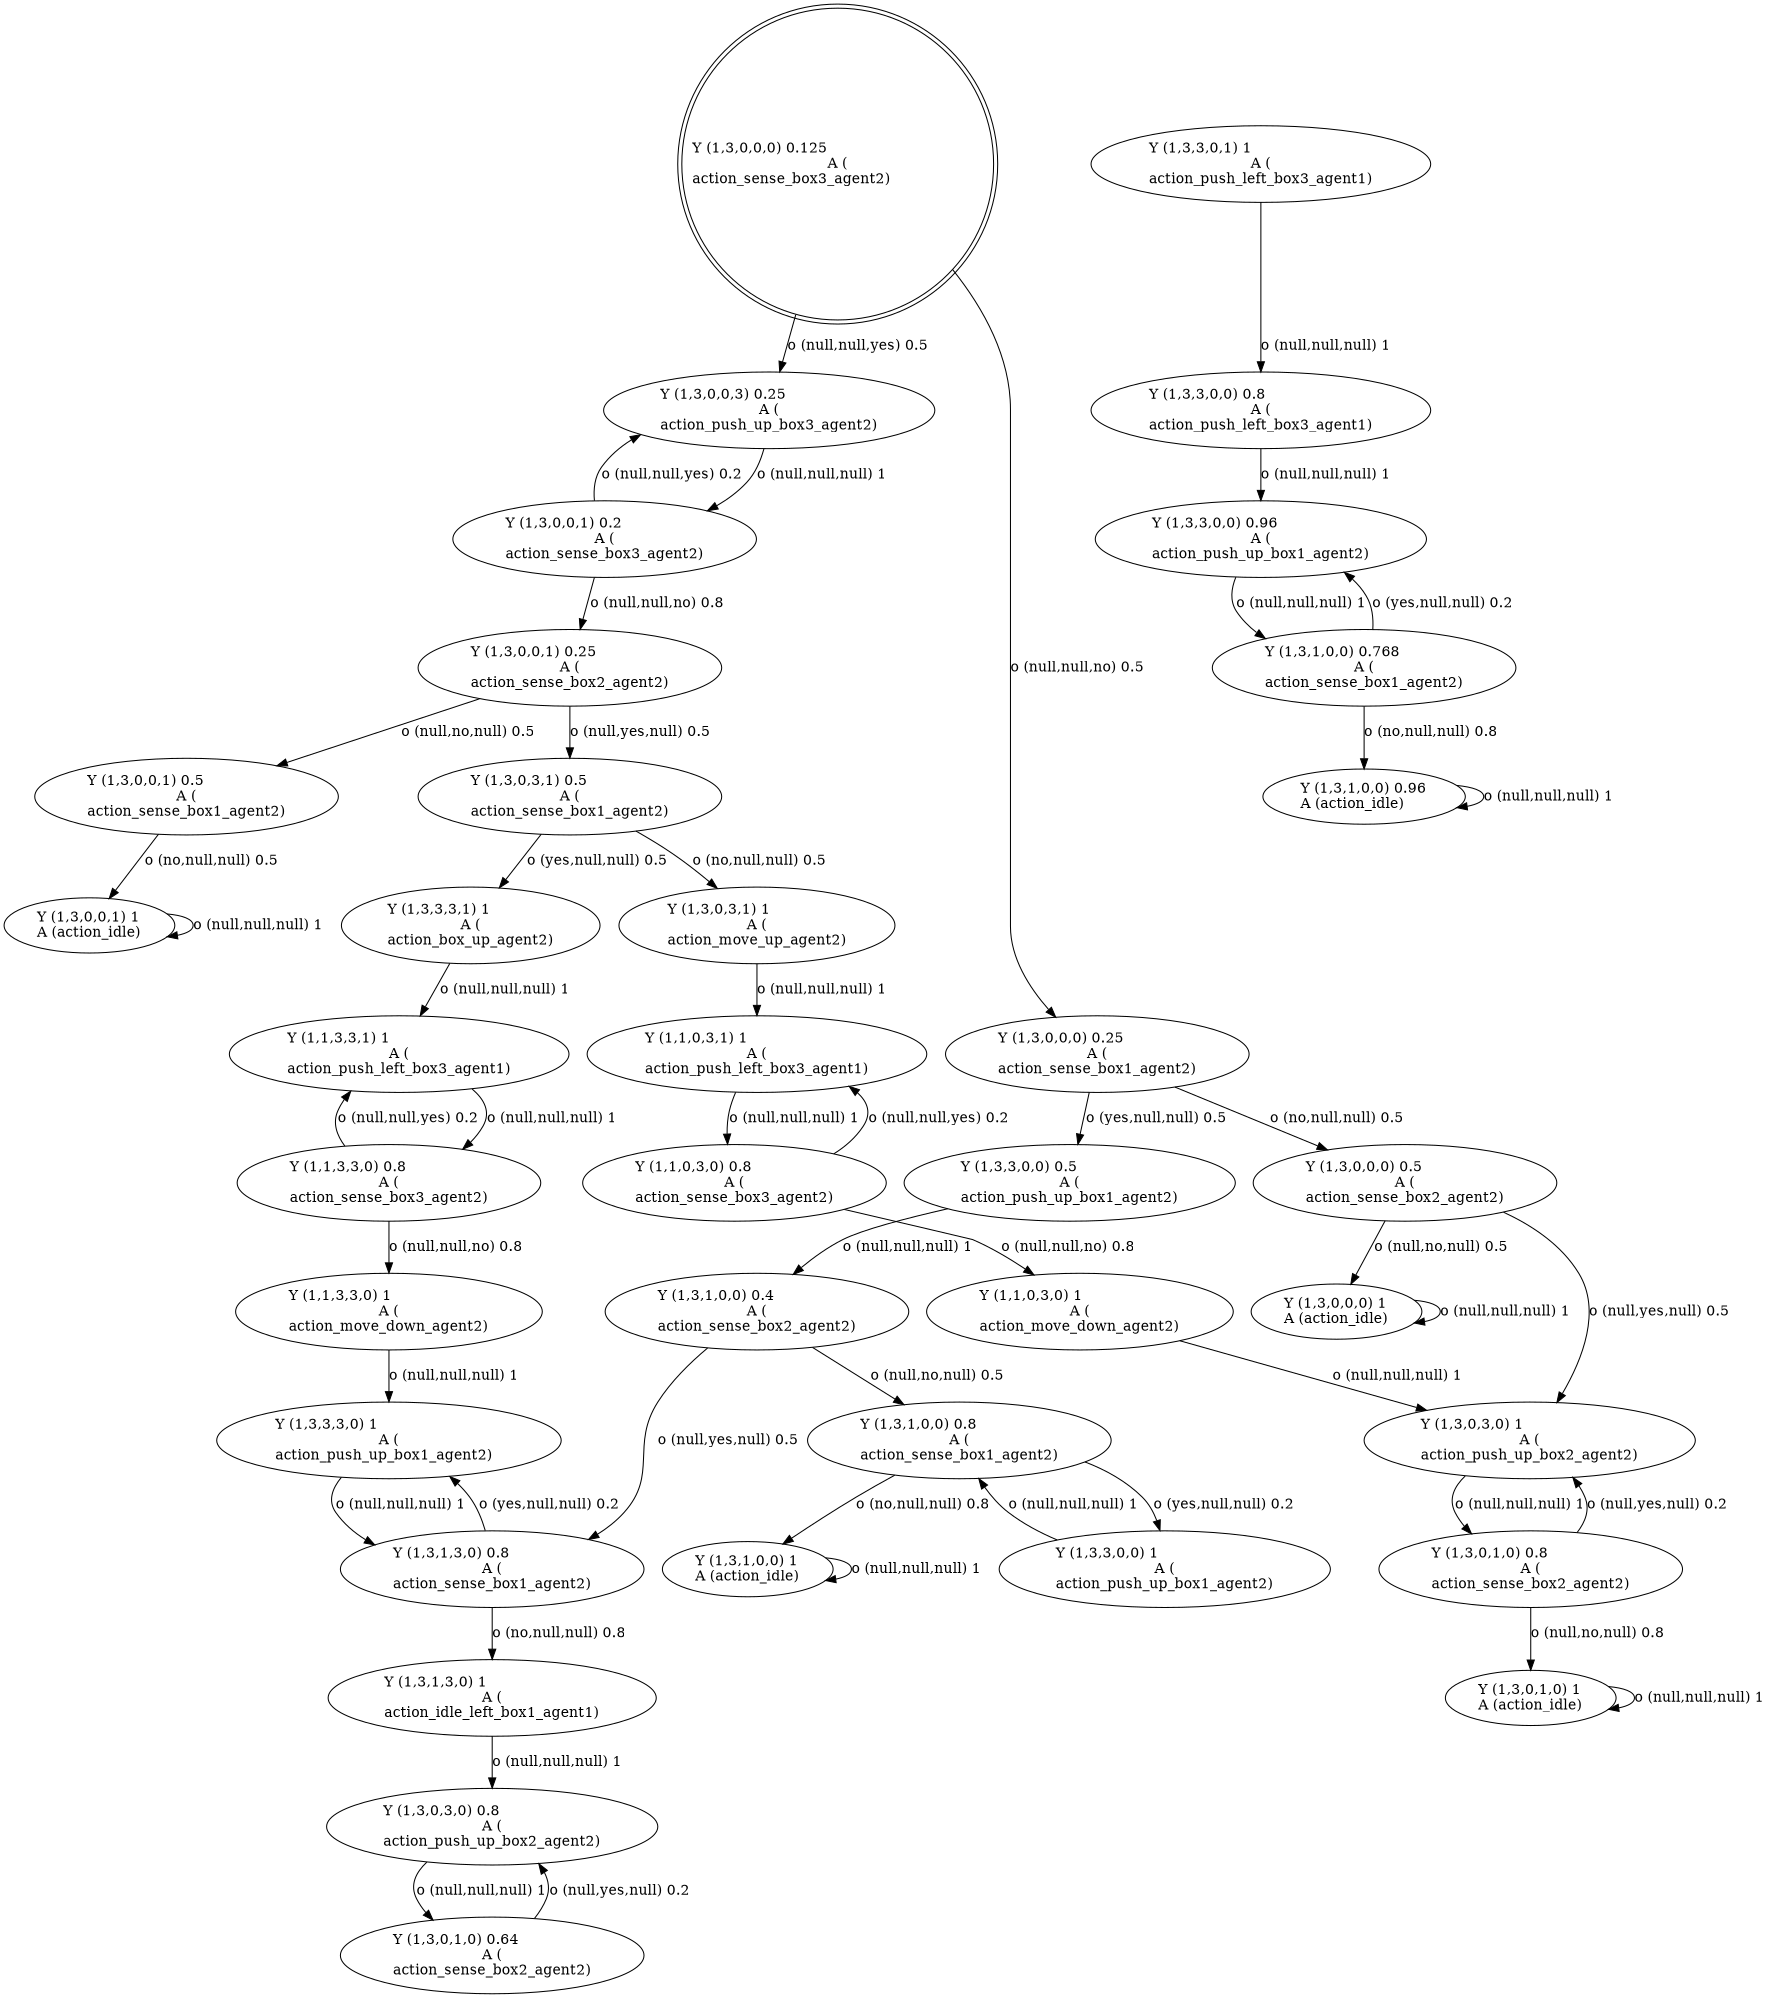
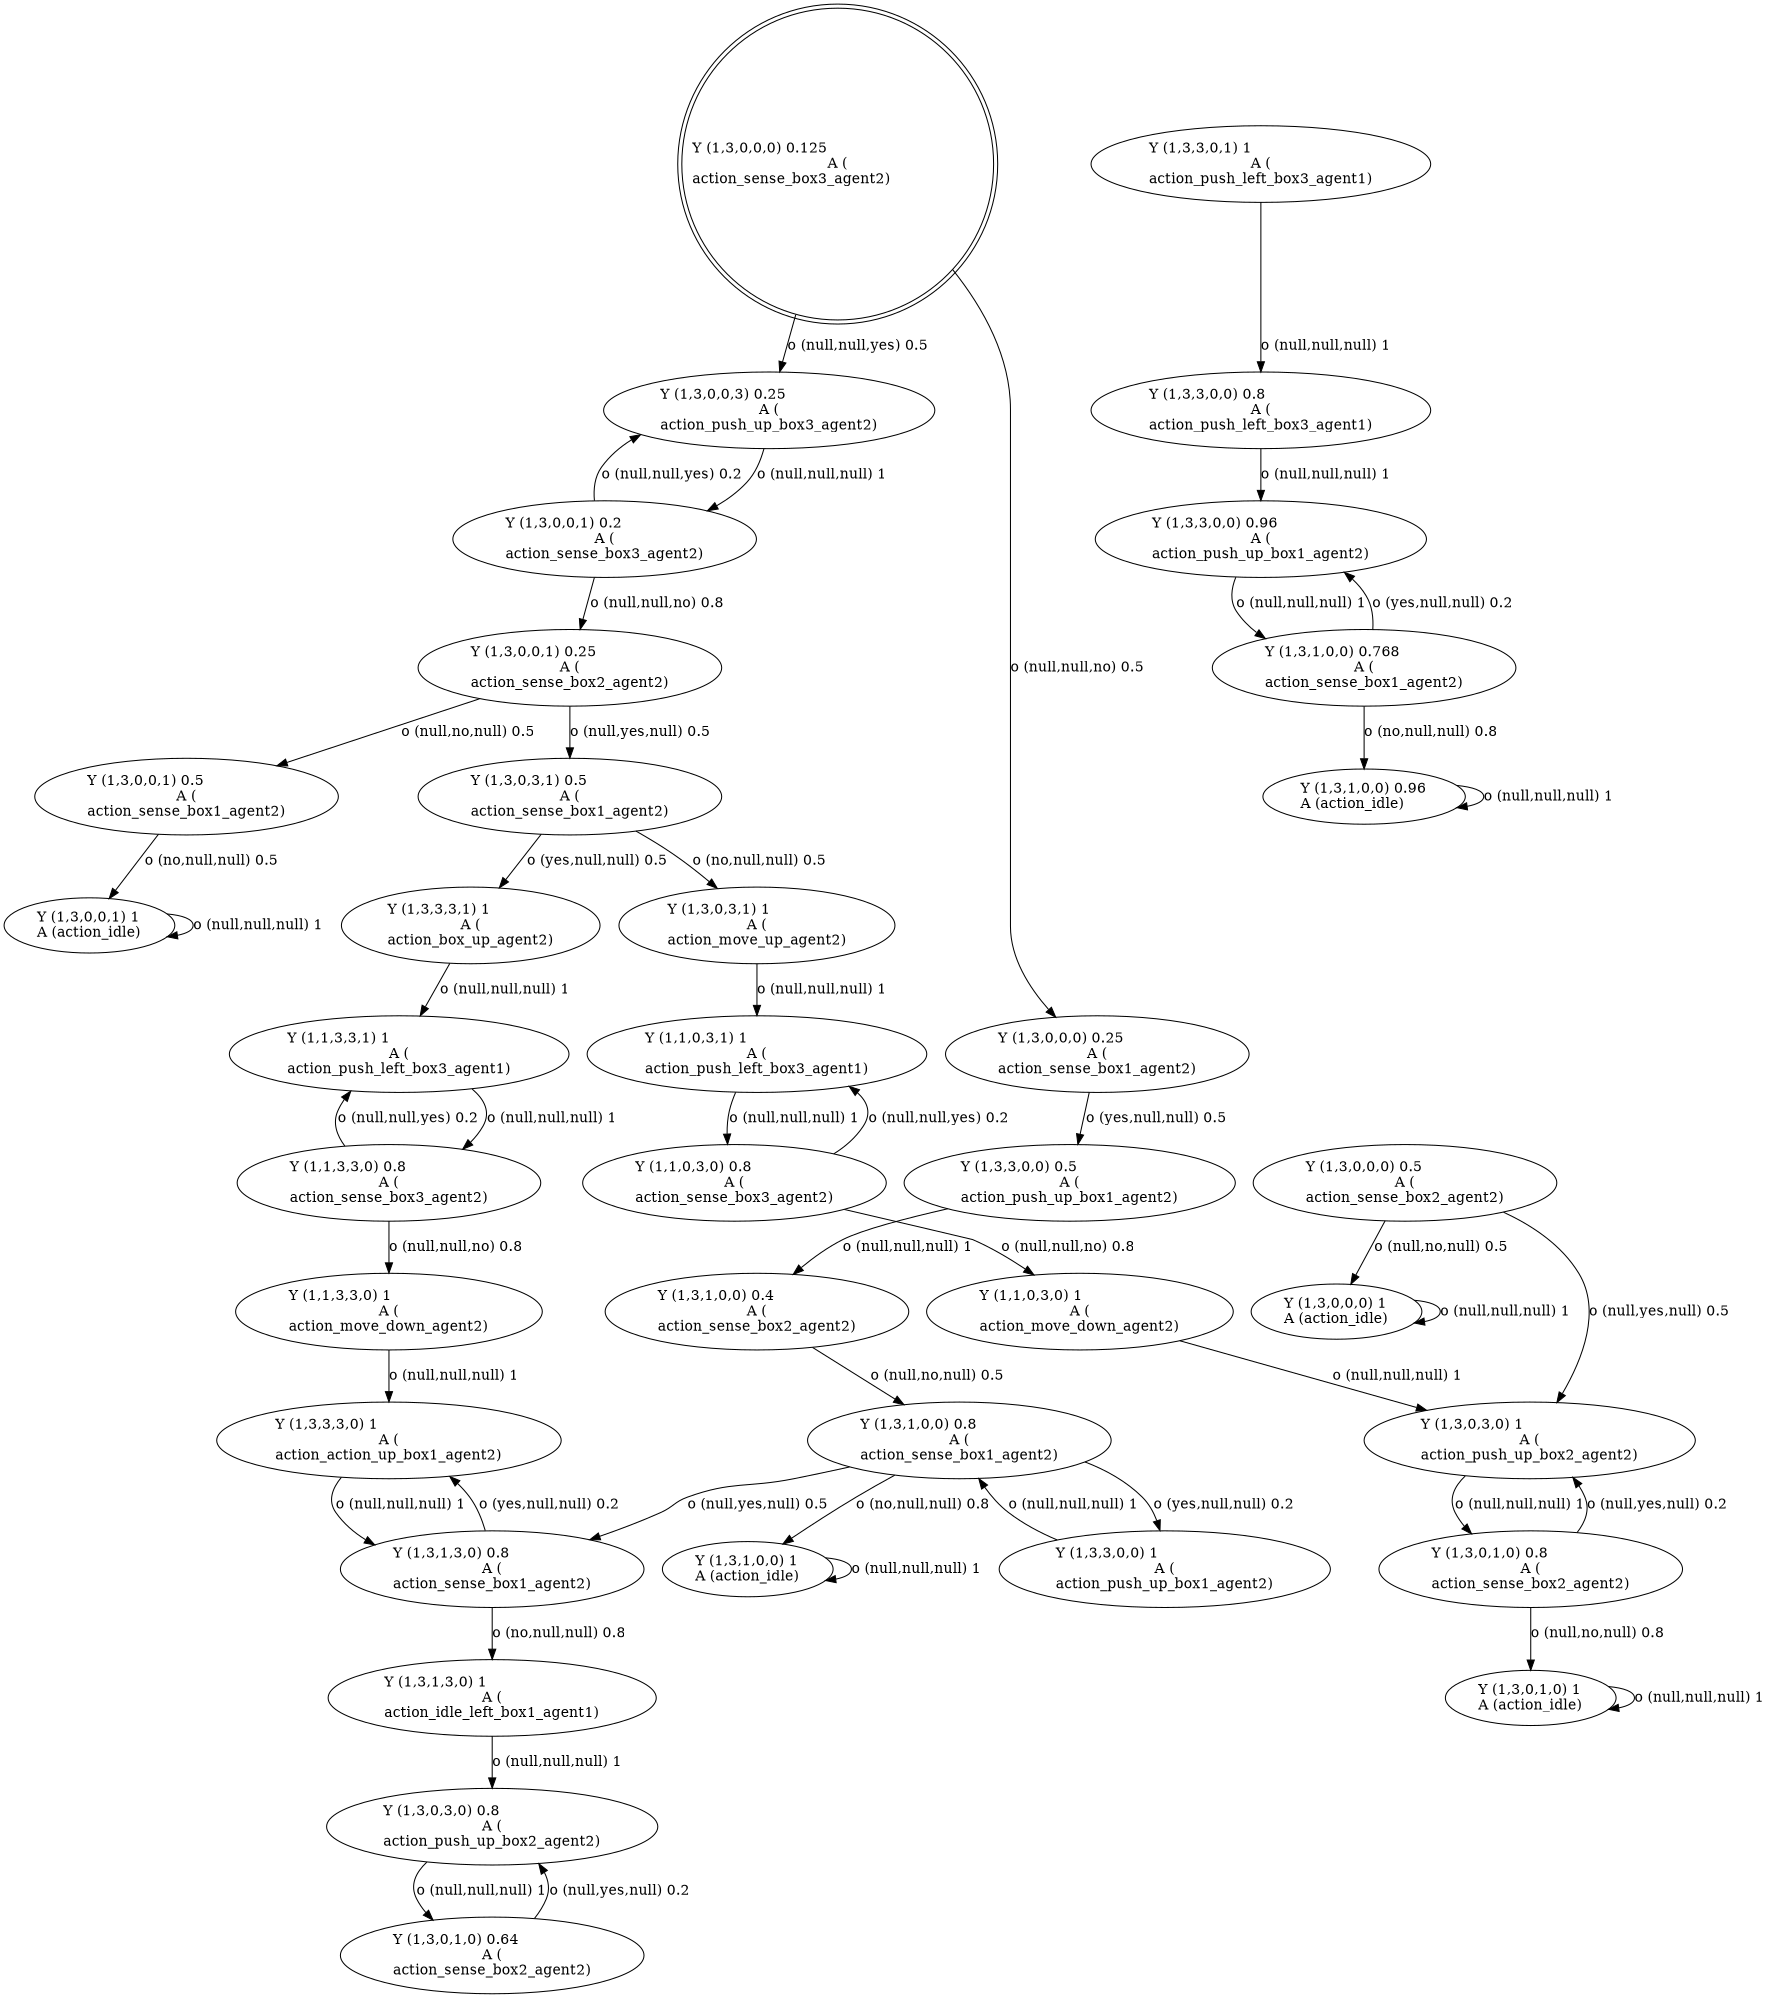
(1246, 1116) -> none
(645, 1439) -> (720, 1488)
(389, 1440) -> (389, 1440)
